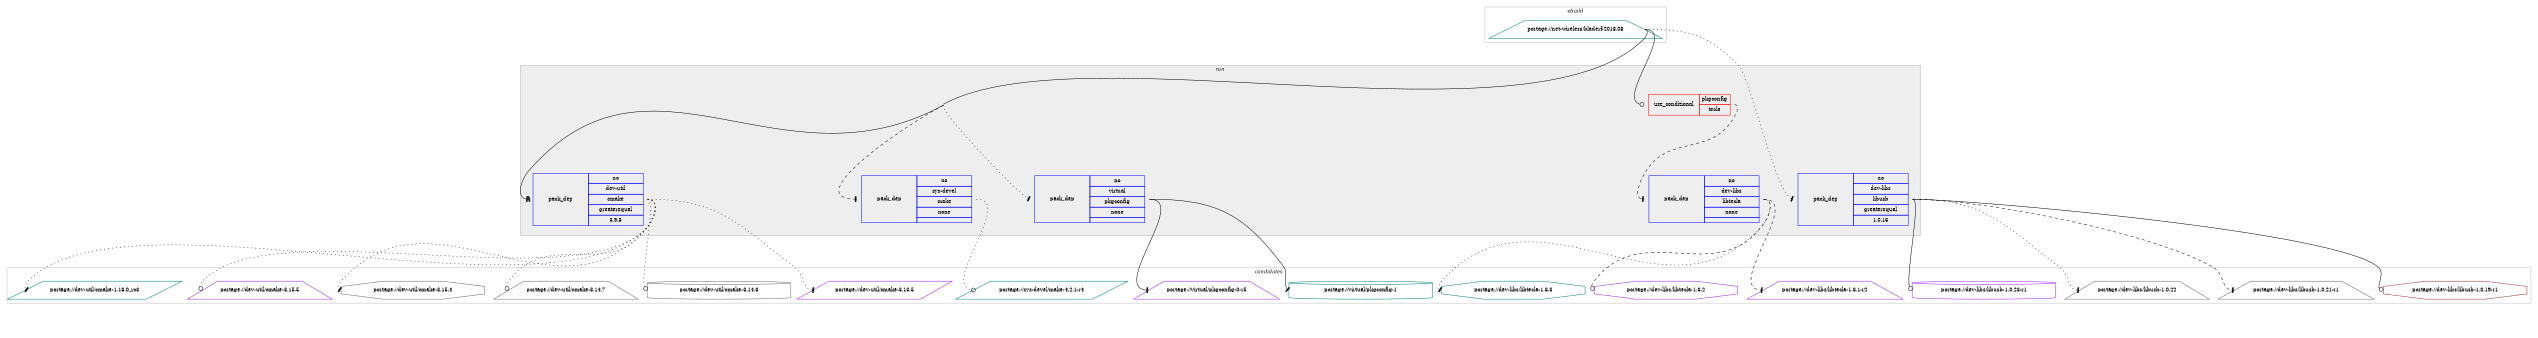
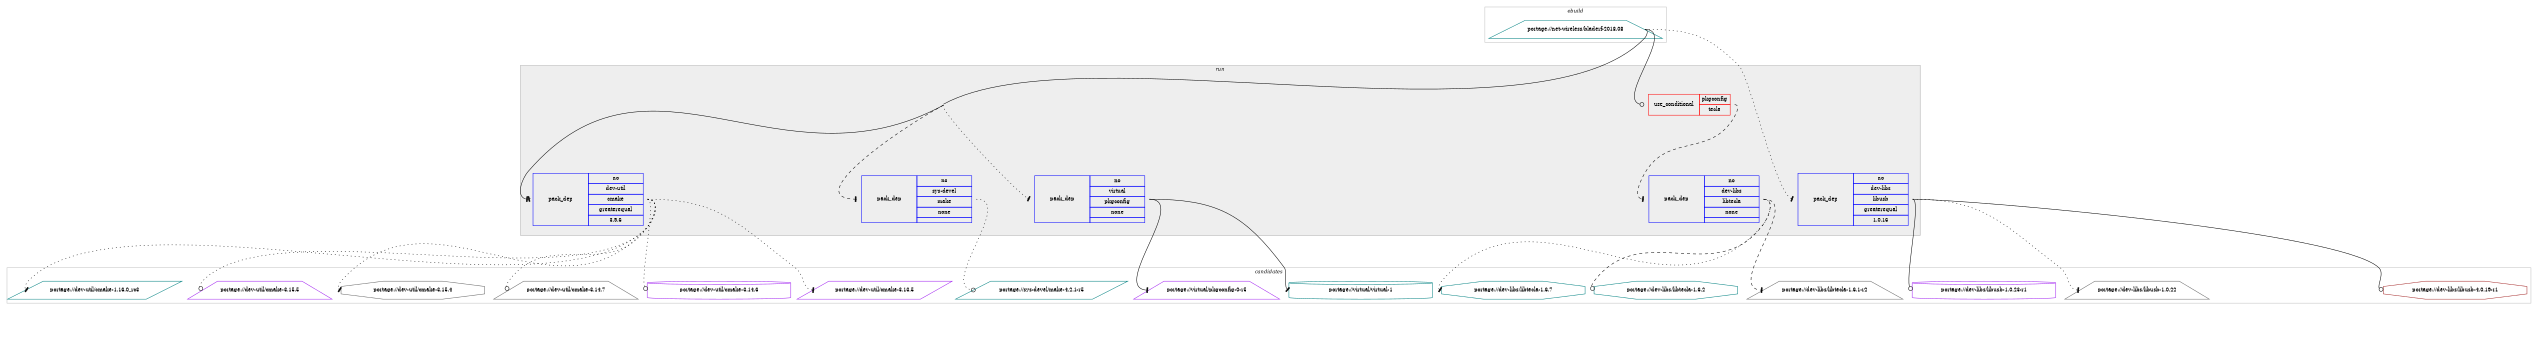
(719, 290) -> (719, 290)
(1042, 290) -> (1042, 290)
(1361, 290) -> (1361, 290)
(1513, 290) -> (1513, 290)
(1666, 290) -> (1666, 290)
(1825, 290) -> (1825, 290)
(2296, 290) -> none
(2455, 290) -> (2455, 290)
